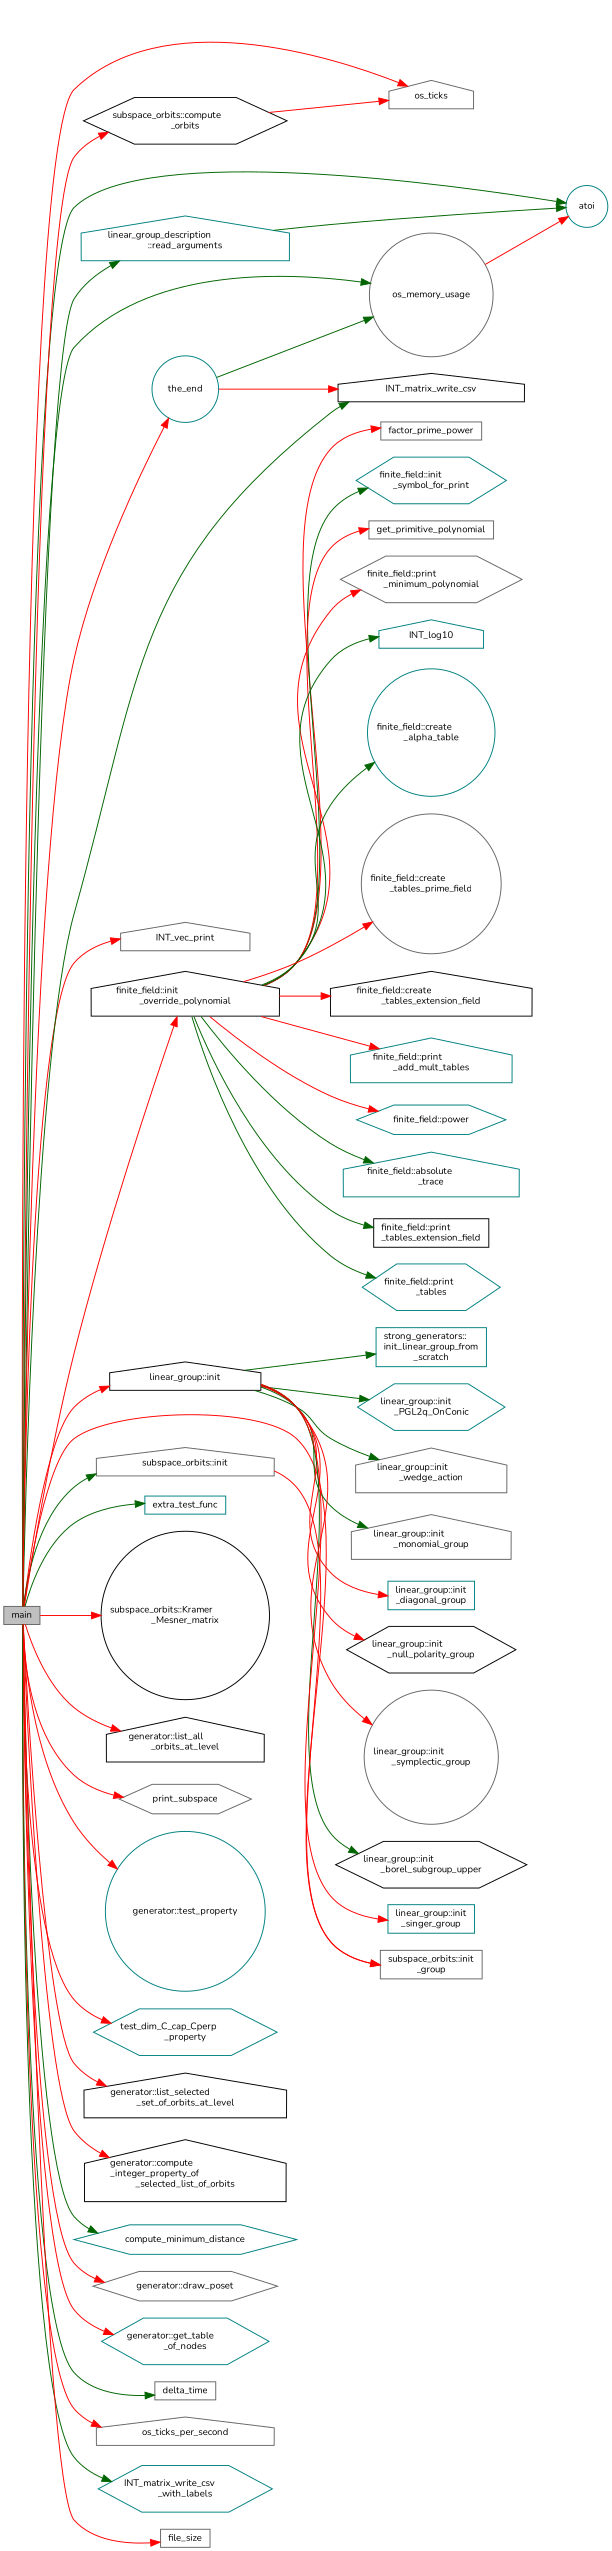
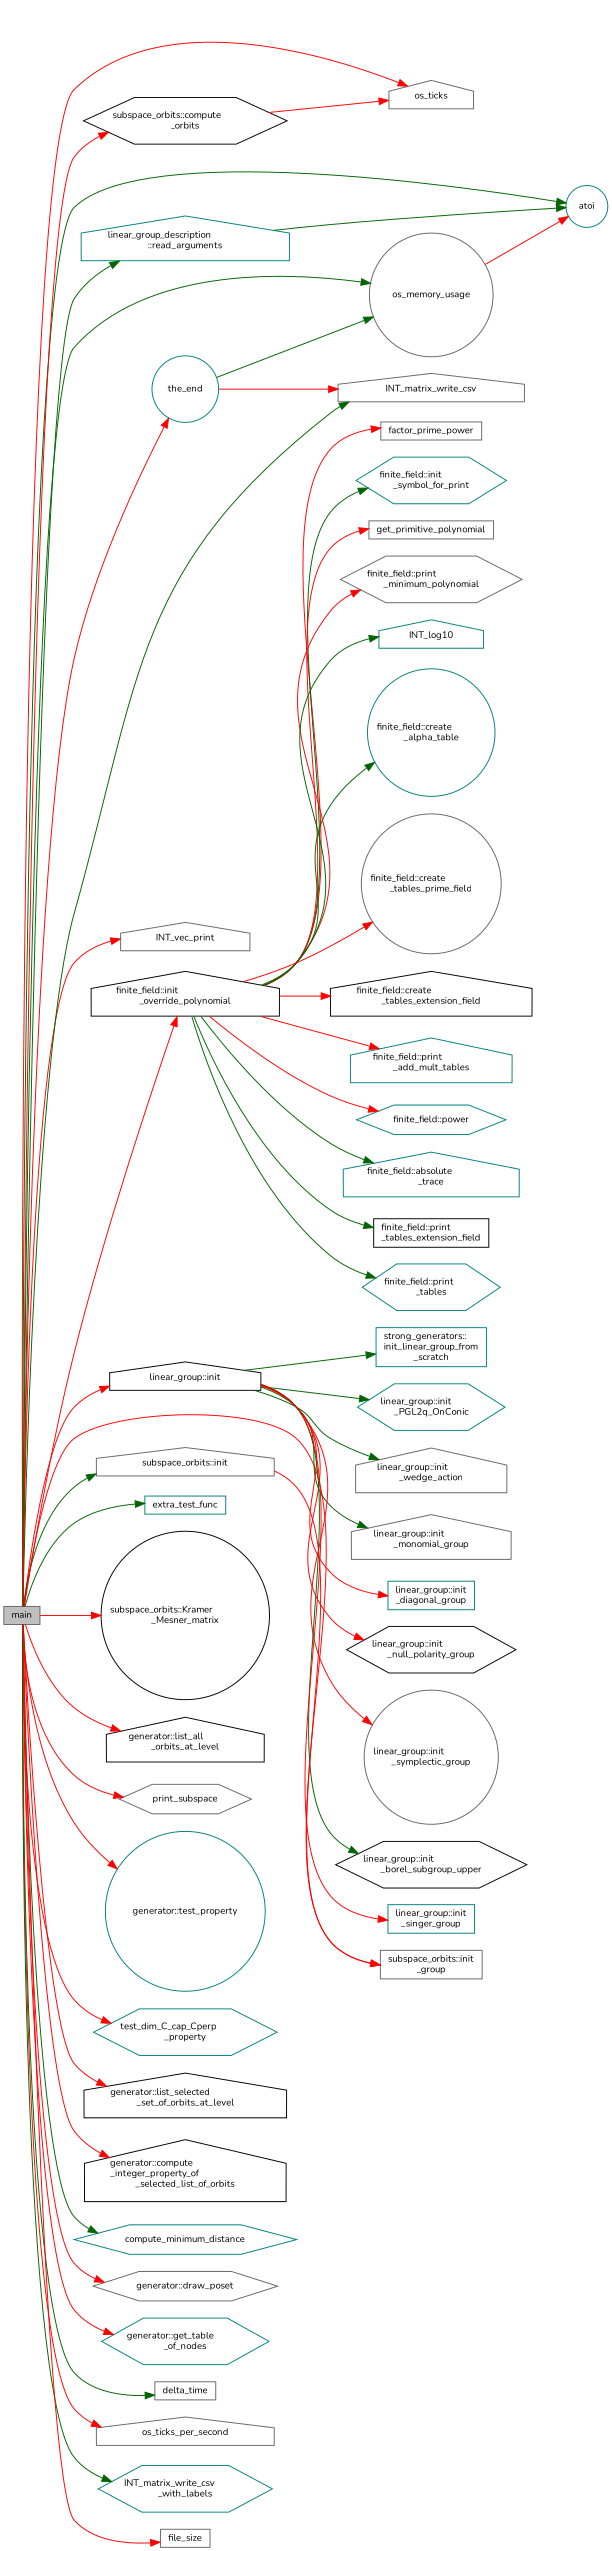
(431, 389) -> (431, 389)
